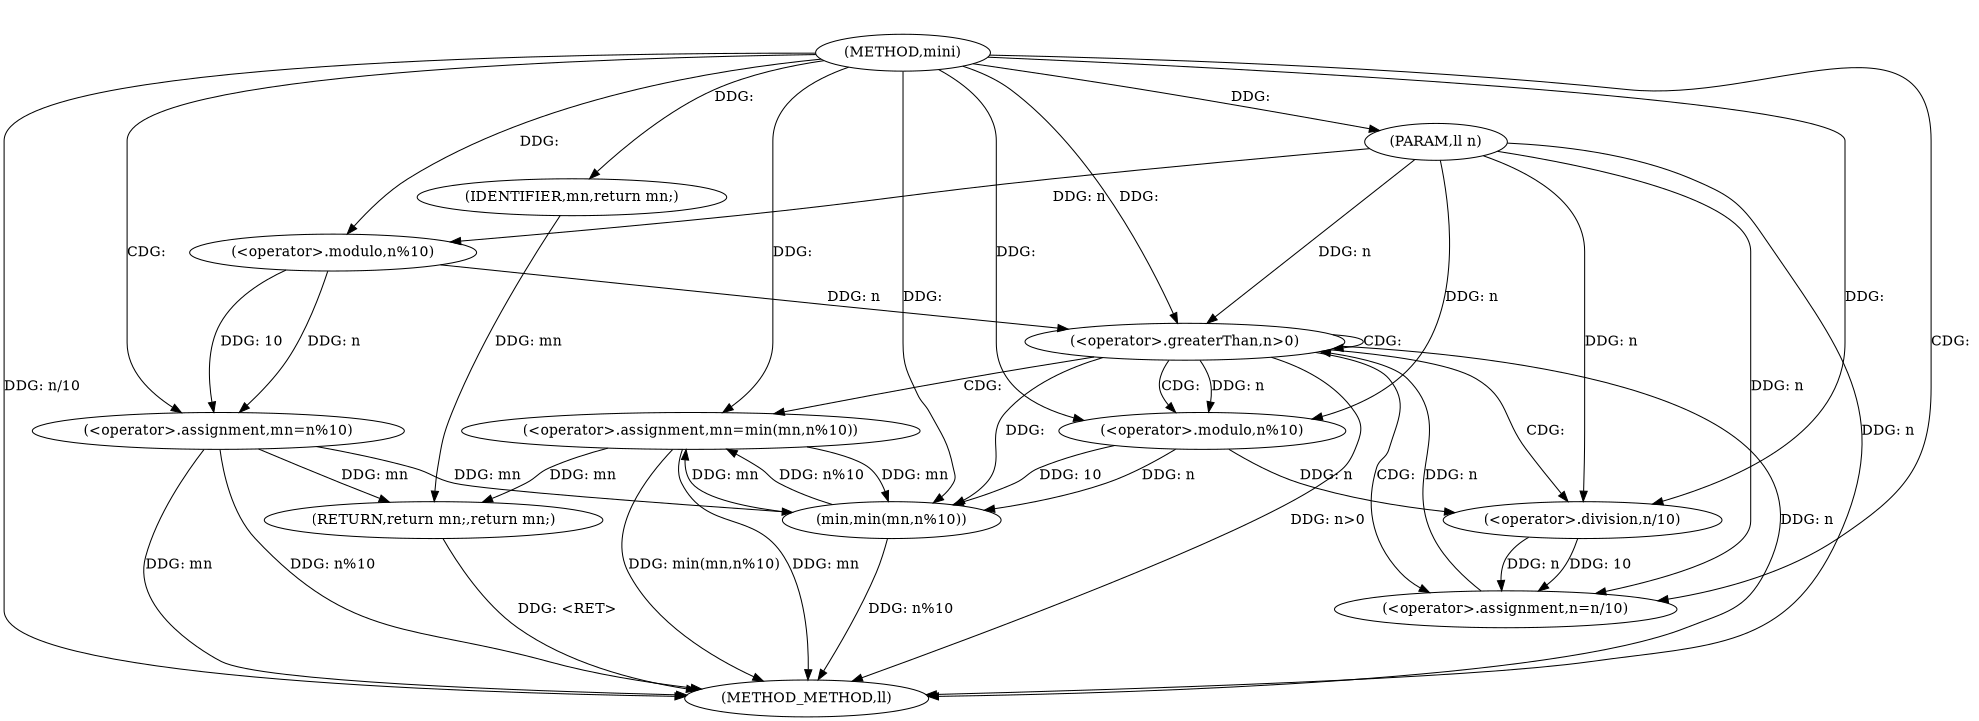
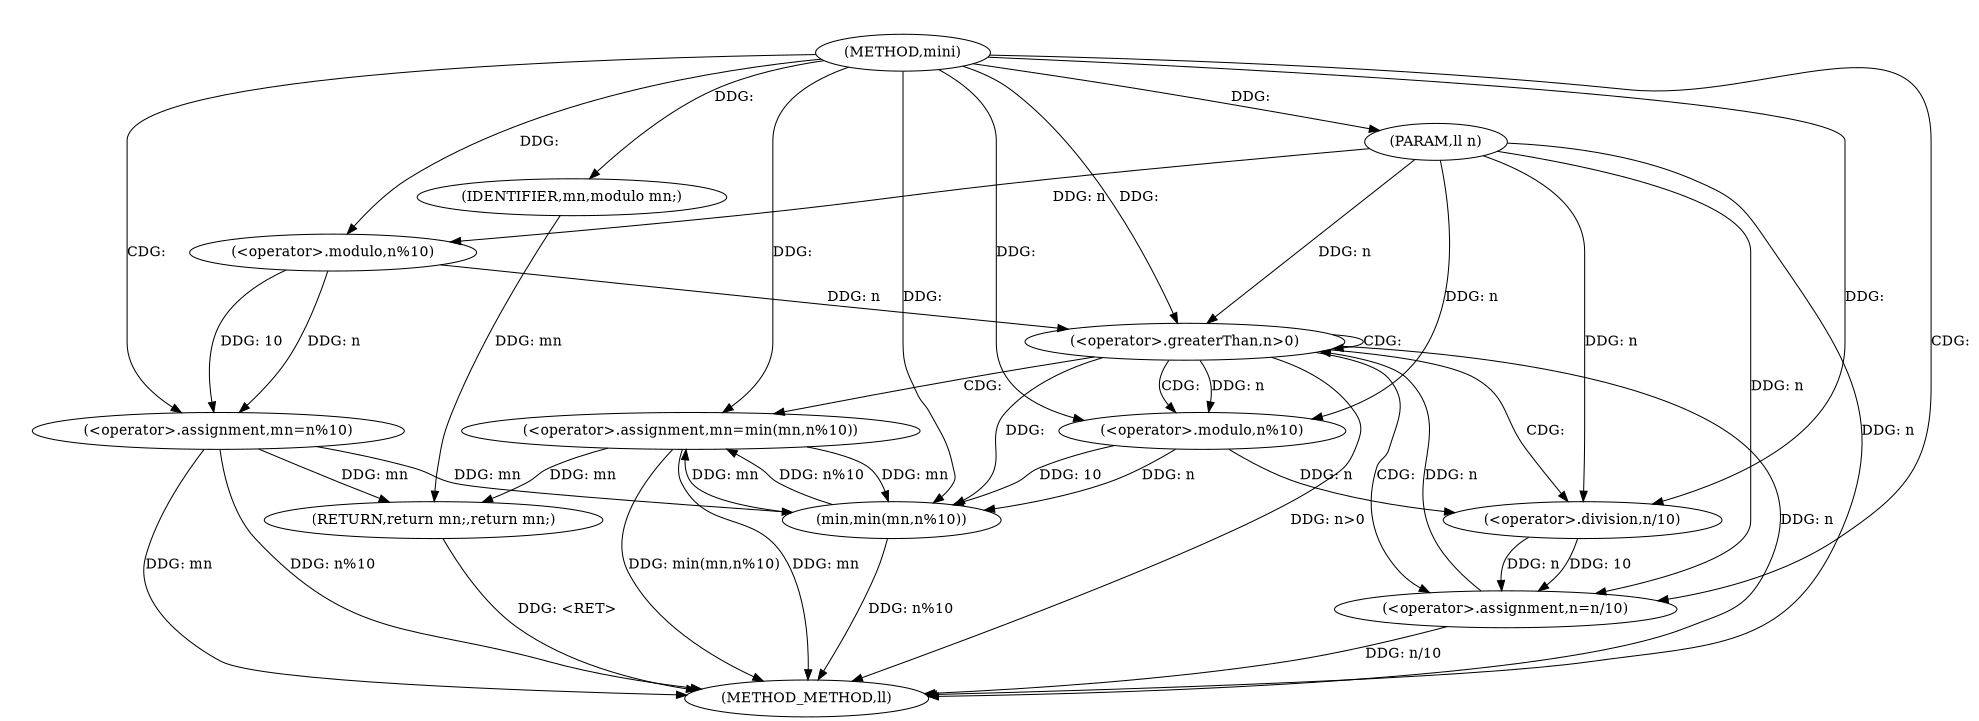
(572, 197) -> (572, 197)
(4, 305) -> (1193, 674)
